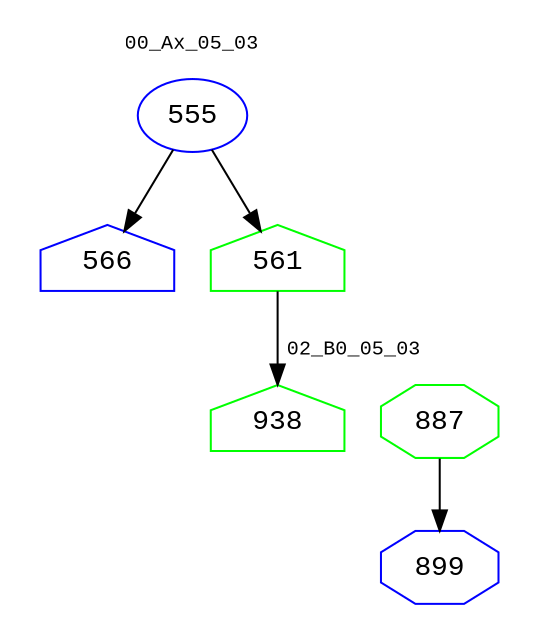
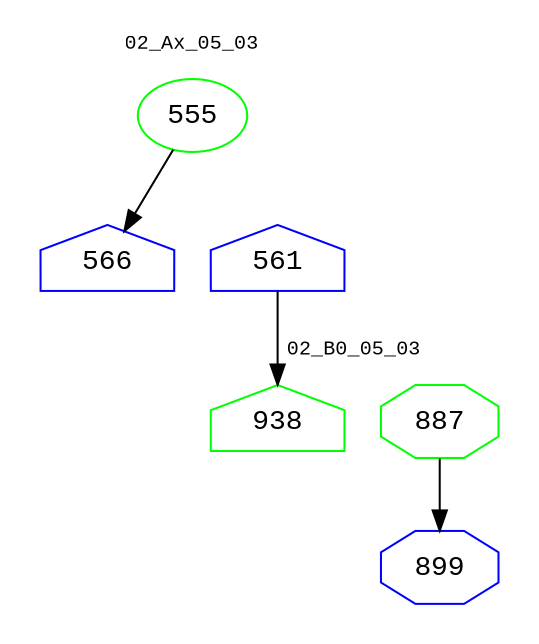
(193, 44) -> (193, 44)
(193, 116) -> (193, 116)
(231, 181) -> none
(278, 261) -> (278, 261)
